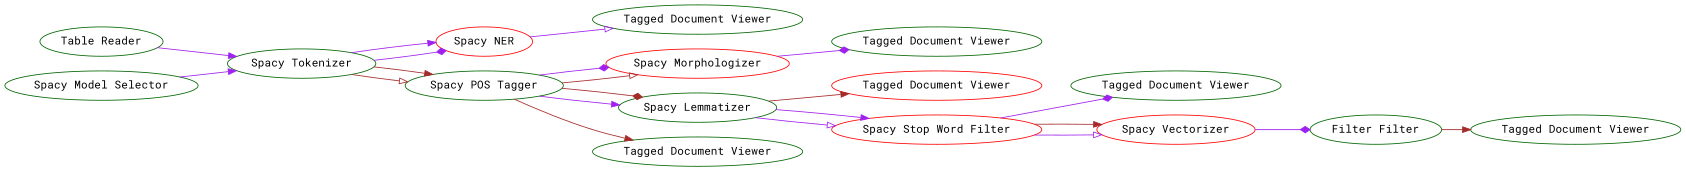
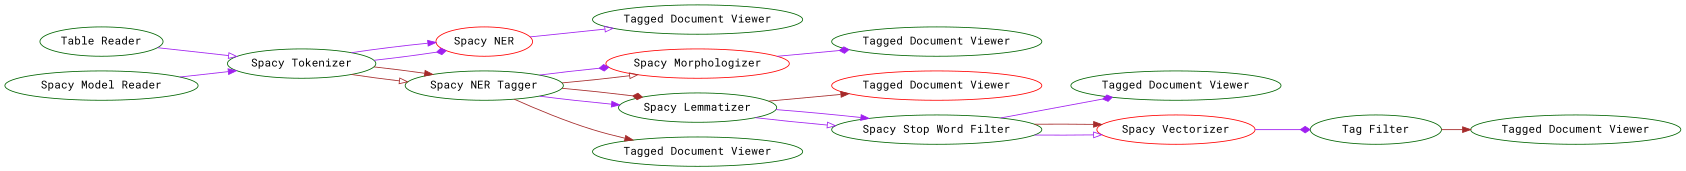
(193, 52) -> (193, 52)
(102, 86) -> (102, 86)
(484, 86) -> (484, 86)
(937, 130) -> (937, 130)
(1376, 130) -> (1376, 130)
